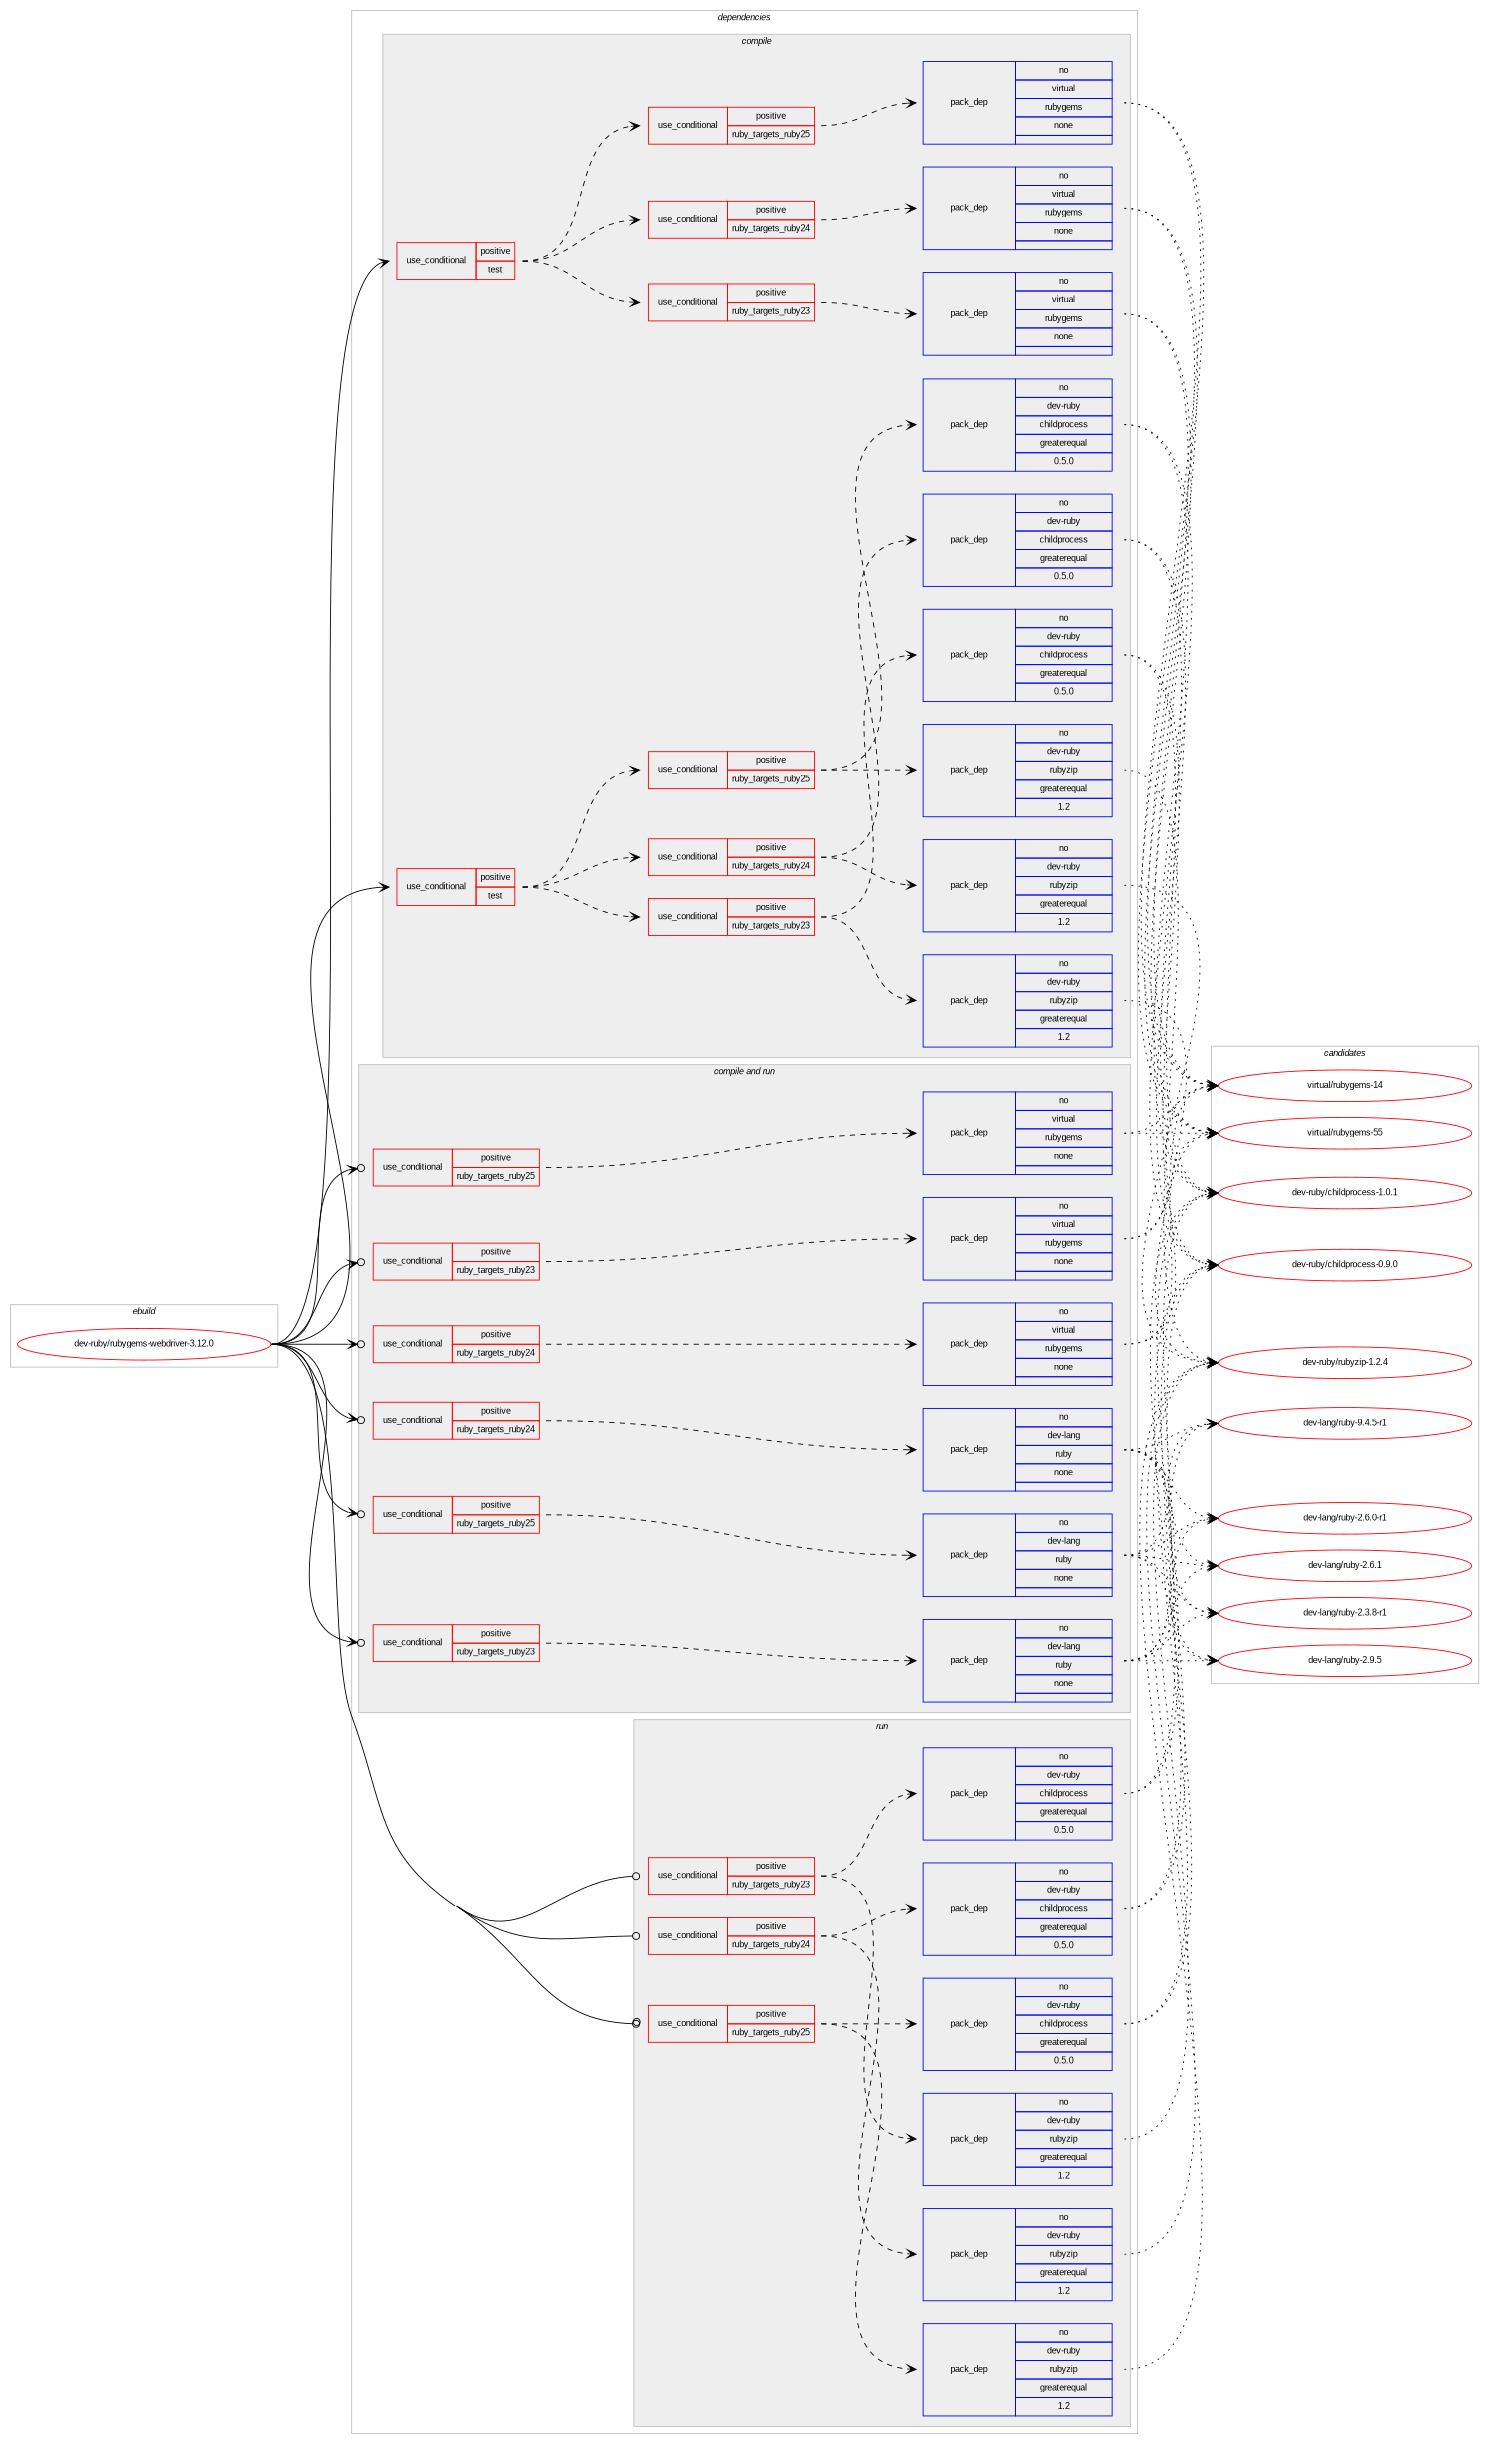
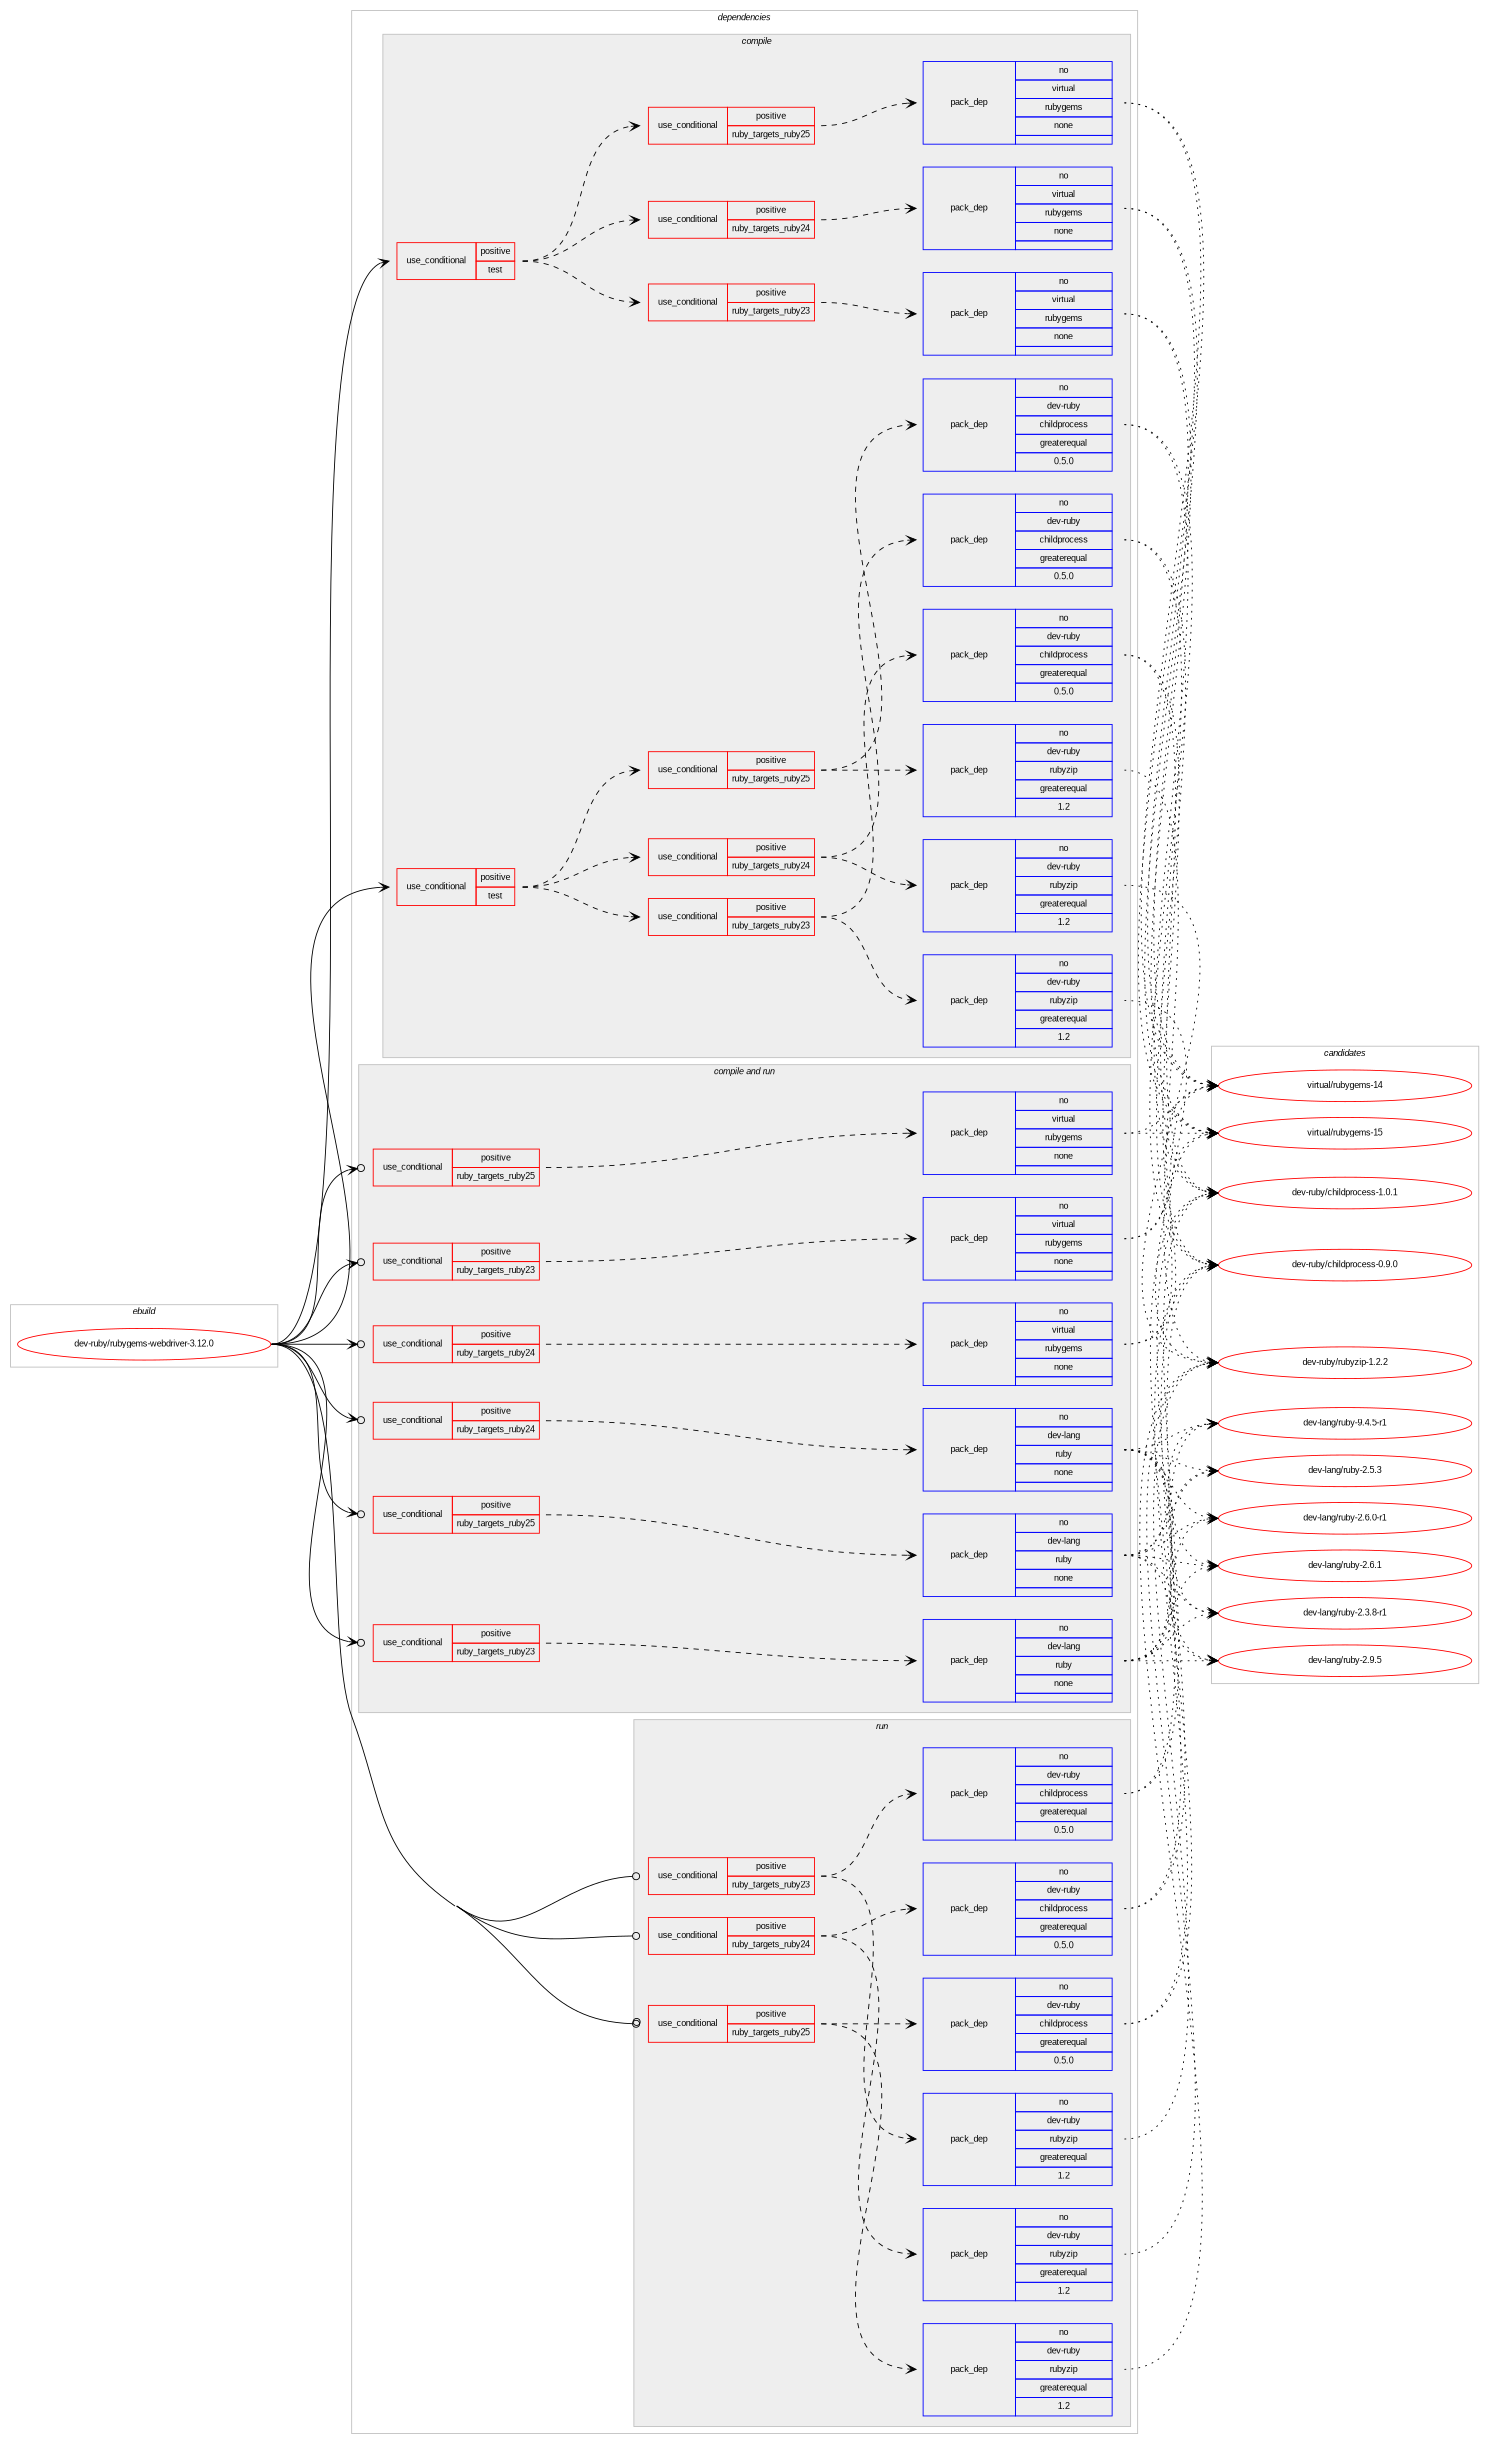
(1345, 1133) -> (1345, 1133)
(1345, 1363) -> (1345, 1363)
none -> (1345, 1471)
